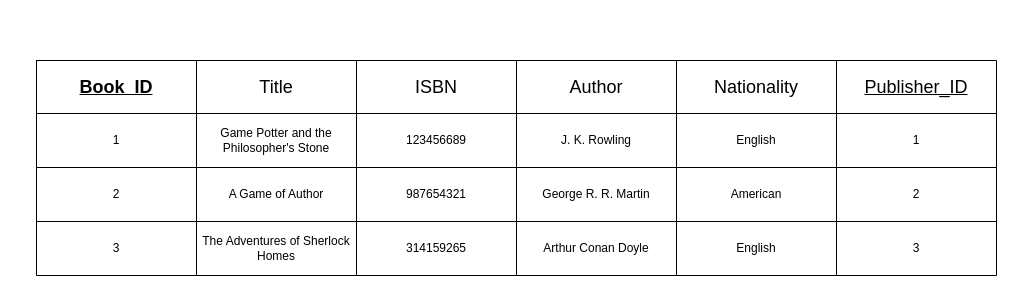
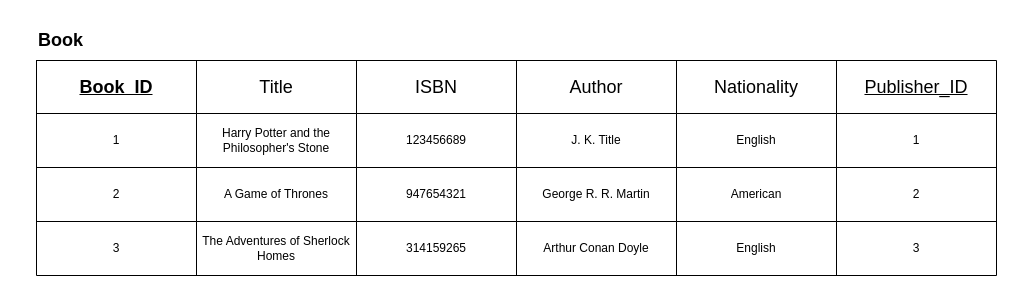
none -> (61, 41)
(277, 141) -> (277, 141)
(597, 141) -> (597, 141)
(277, 195) -> (277, 195)
(437, 195) -> (437, 195)
